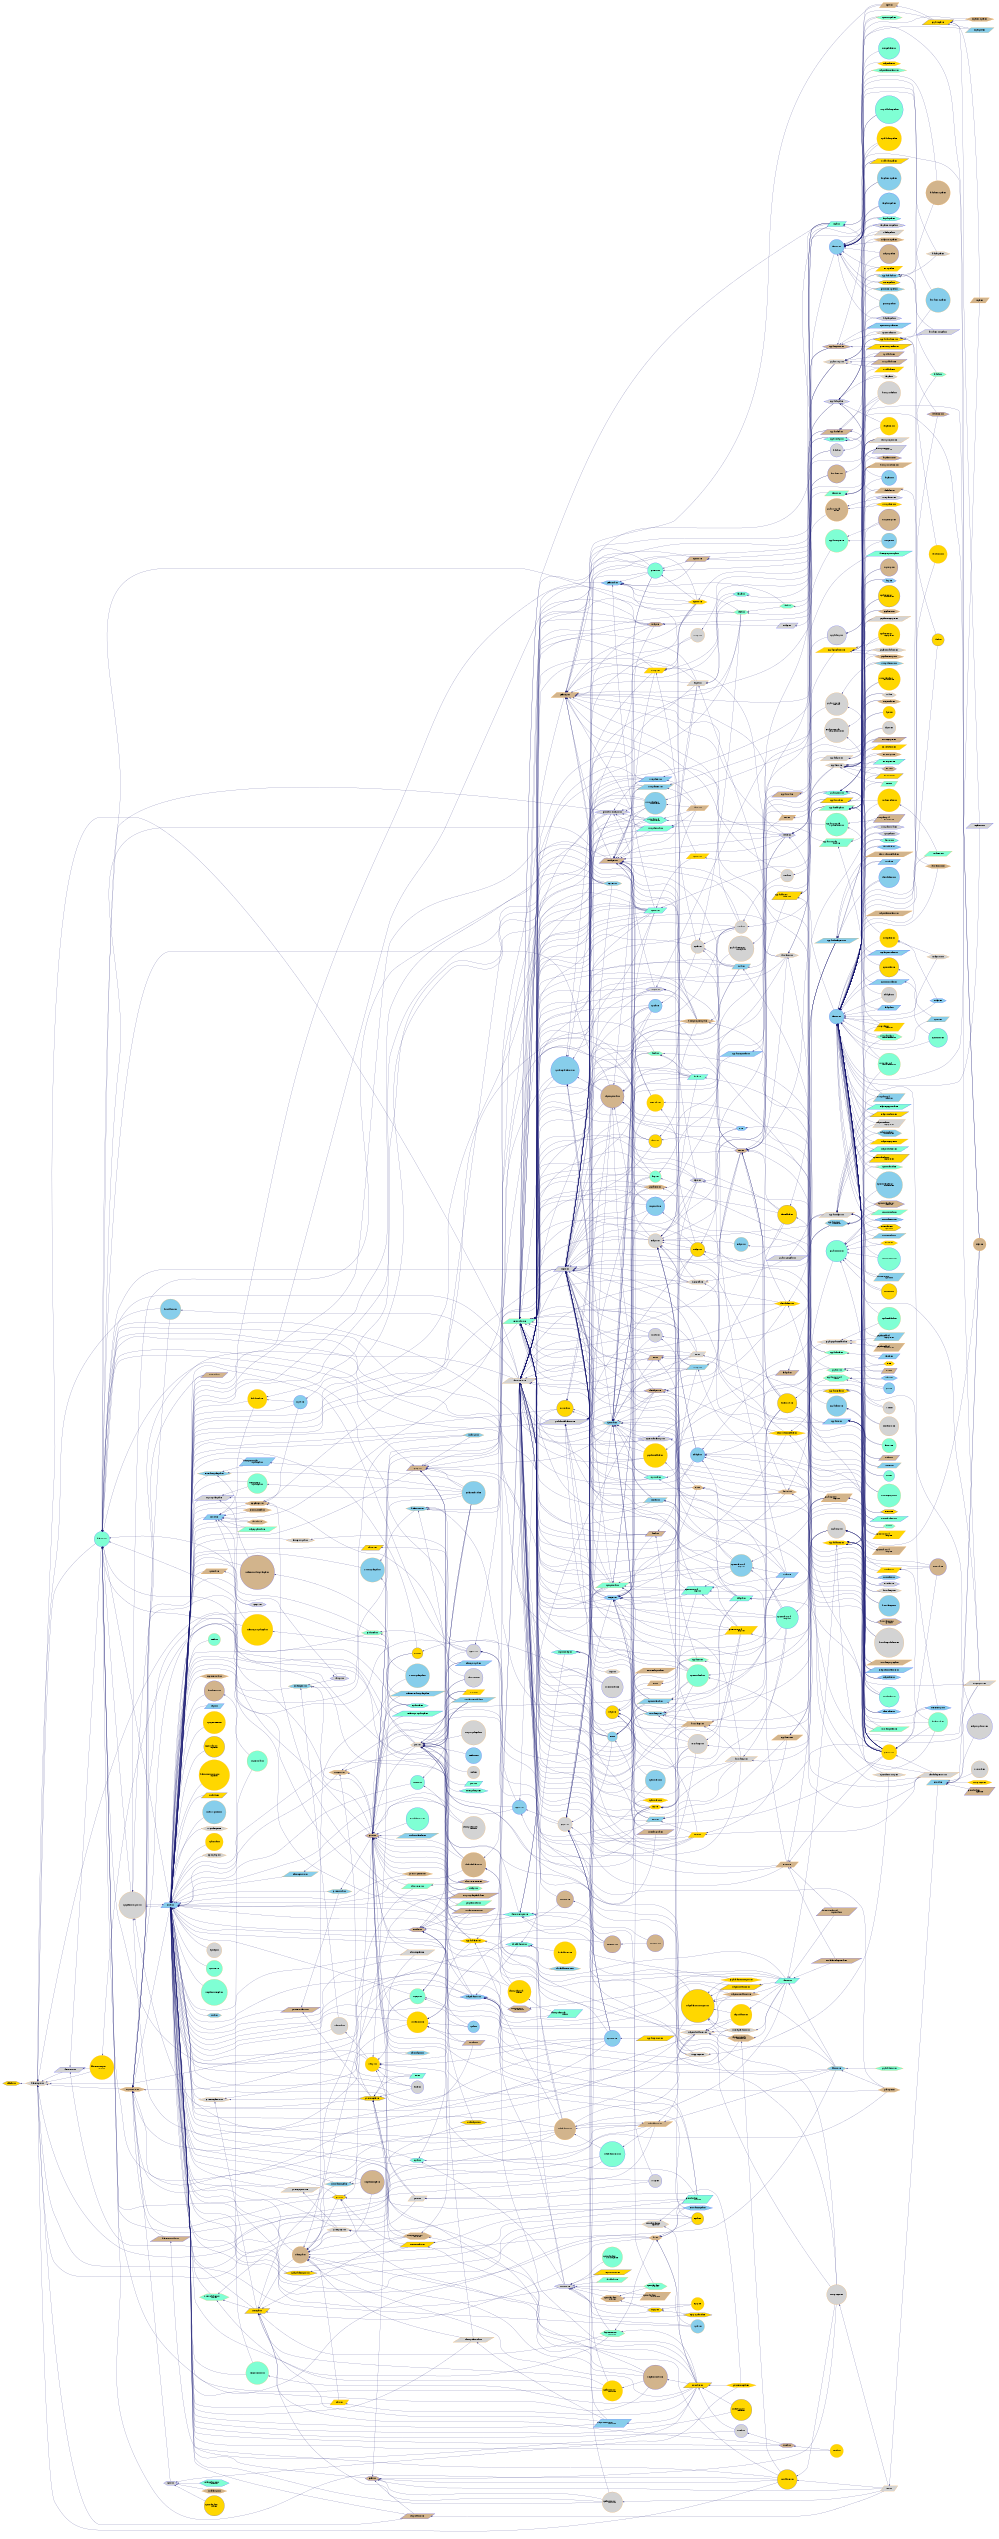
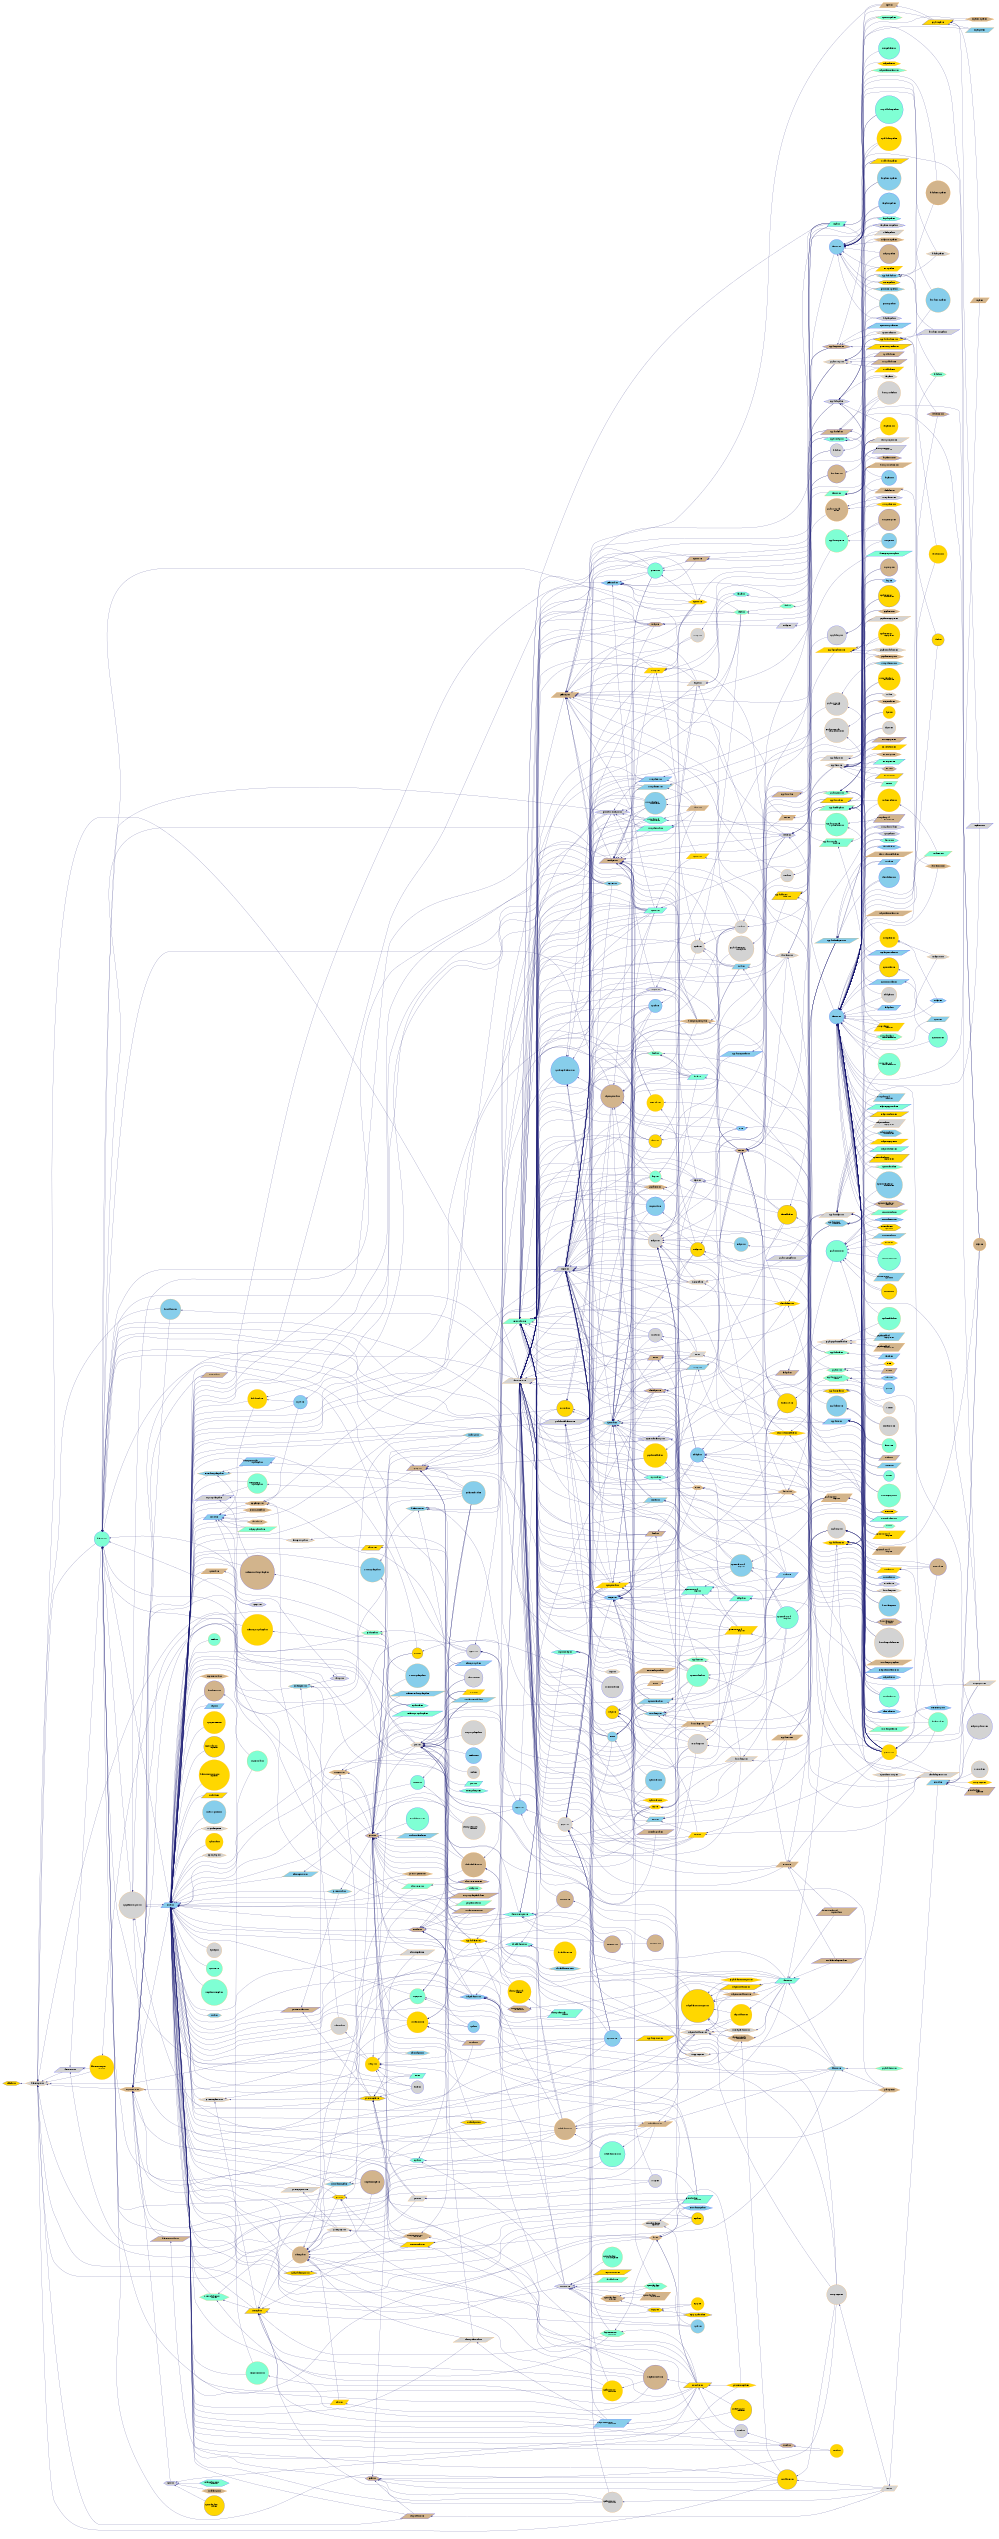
(837, 793) -> (837, 793)
(612, 1585) -> (612, 1585)
